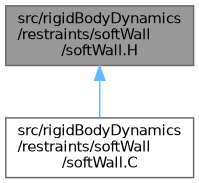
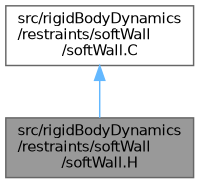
(100, 99) -> (100, 99)
